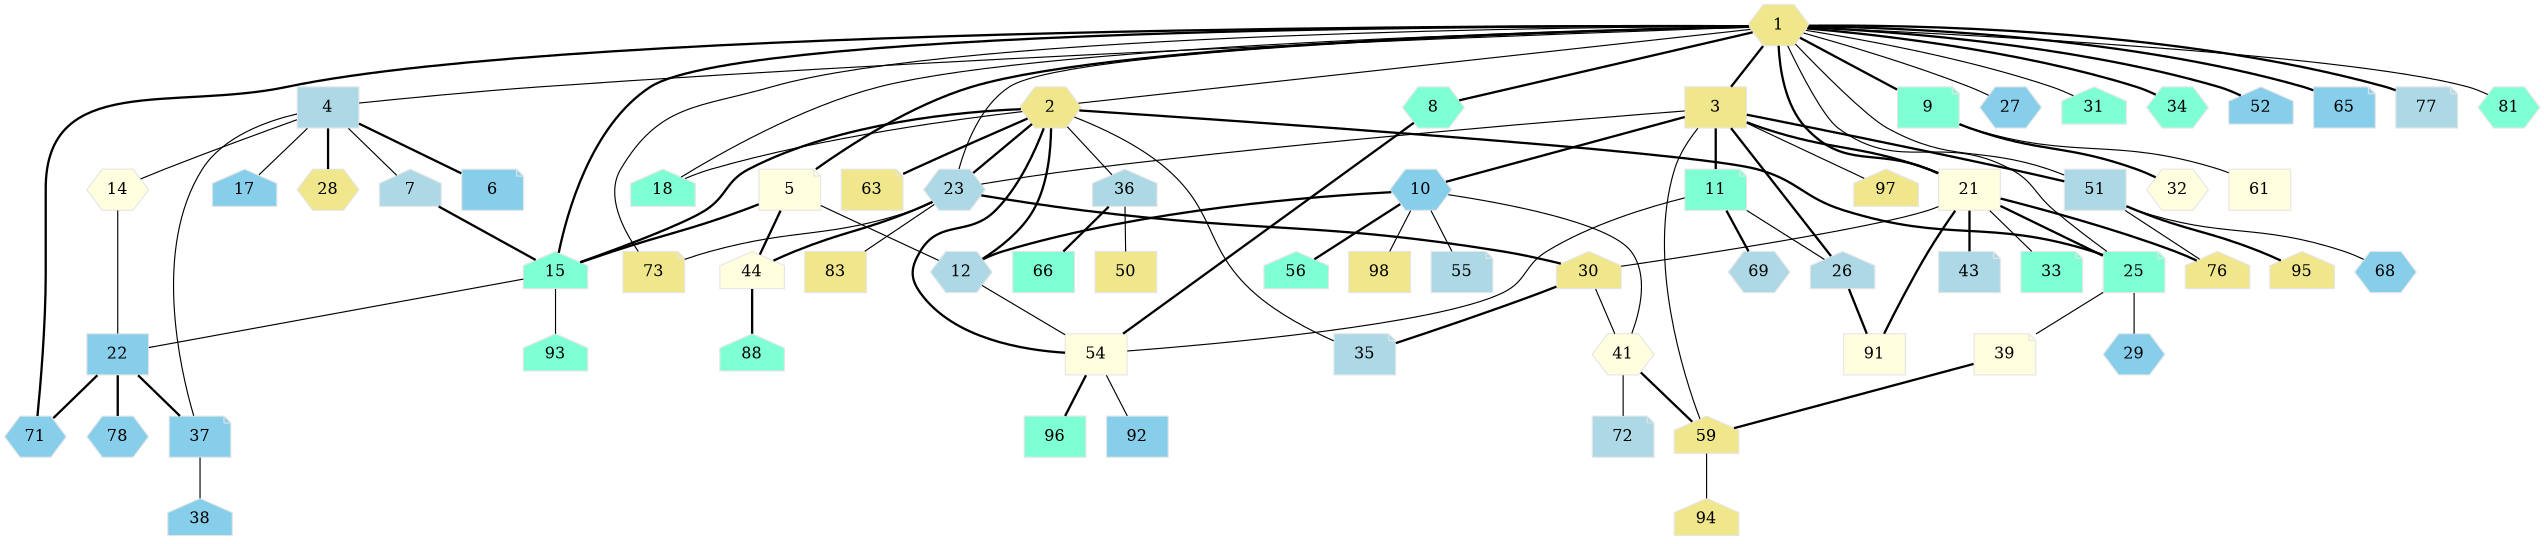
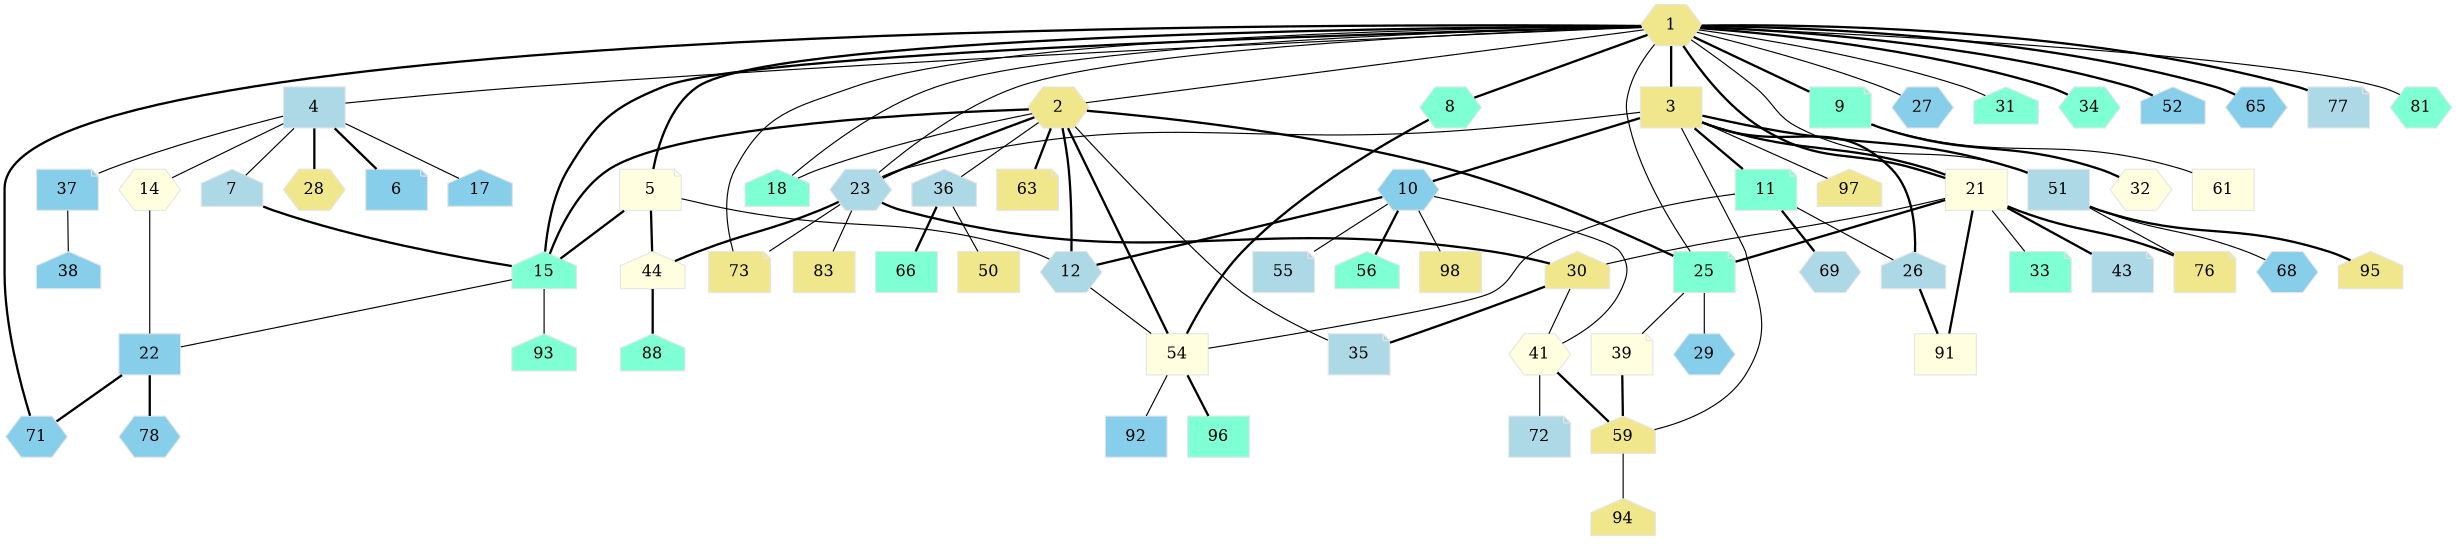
(2344, 107) -> (2256, 107)
(2218, 272) -> (2205, 272)
(159, 396) -> none
